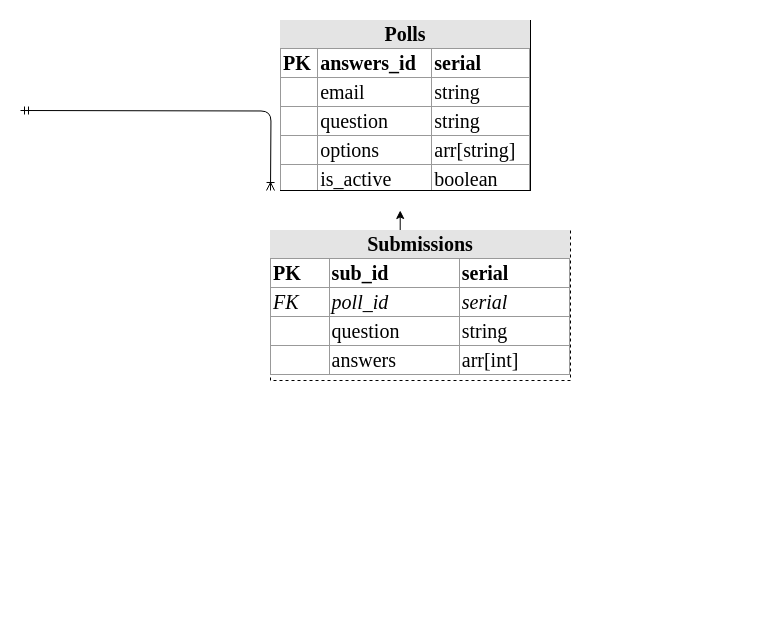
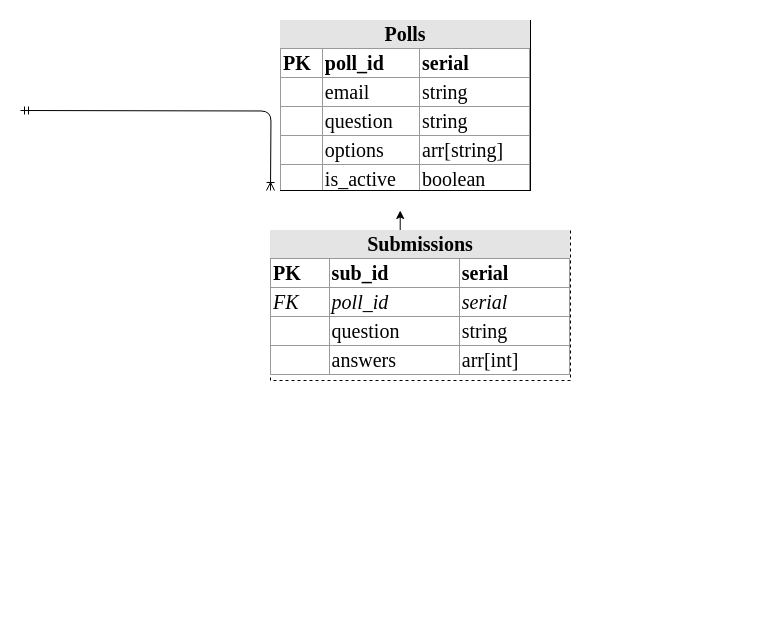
(374, 105) -> (362, 105)
